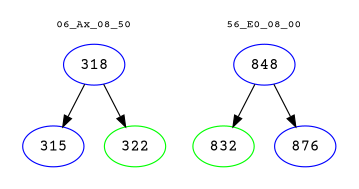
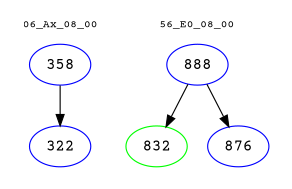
(94, 24) -> (61, 24)
(94, 65) -> (60, 65)
(264, 65) -> (197, 65)
(53, 146) -> none
(135, 146) -> (60, 146)
